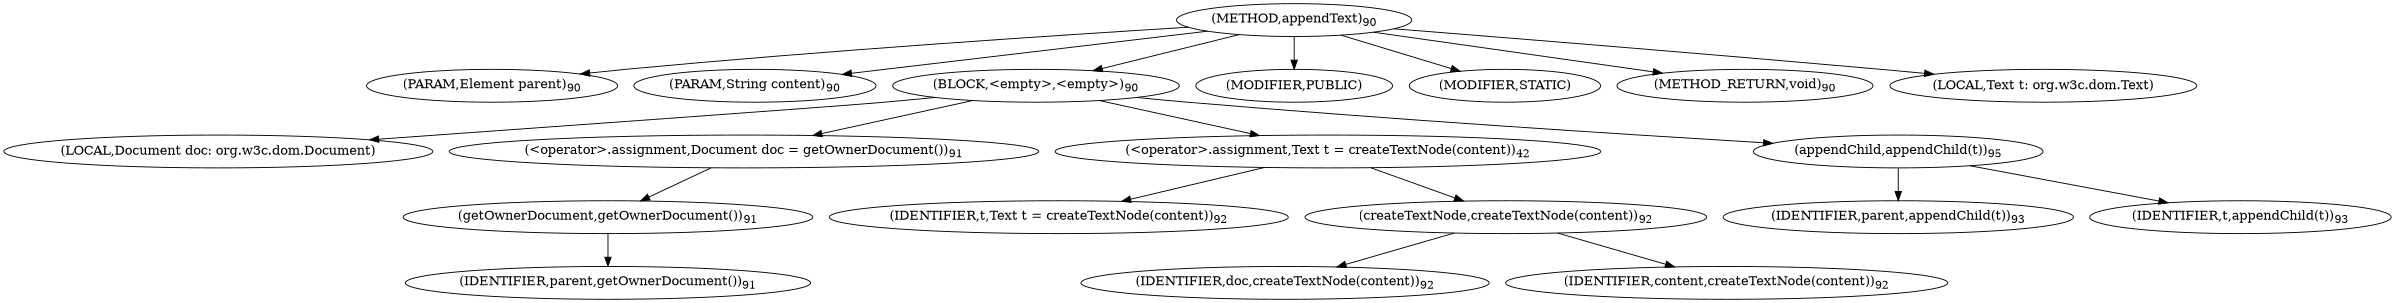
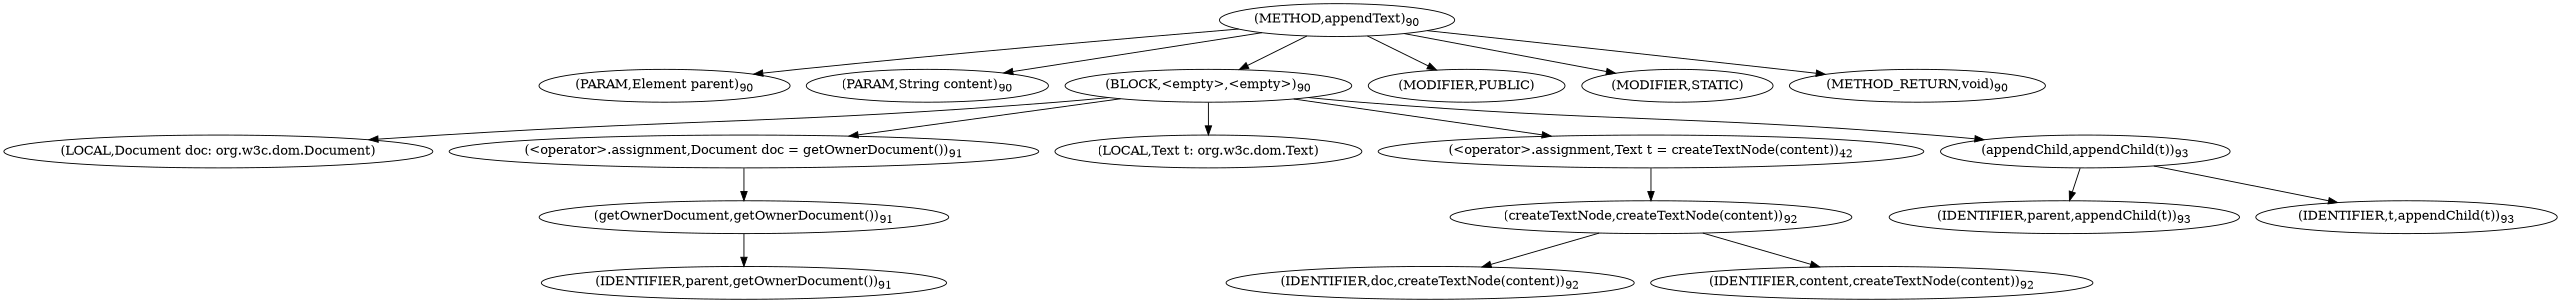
(1659, 50) -> (1208, 114)
(1995, 150) -> (2182, 150)
(1059, 217) -> none
